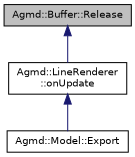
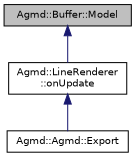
(68, 15) -> (68, 15)
(68, 142) -> (68, 142)
